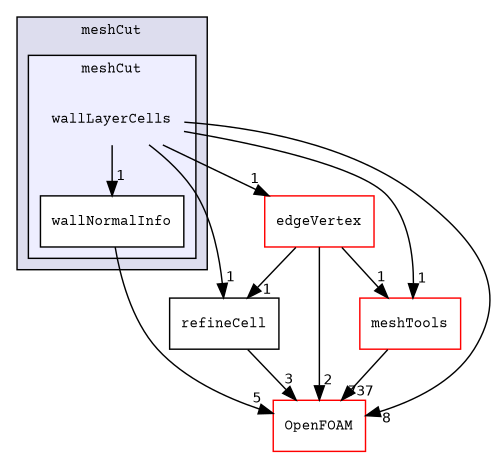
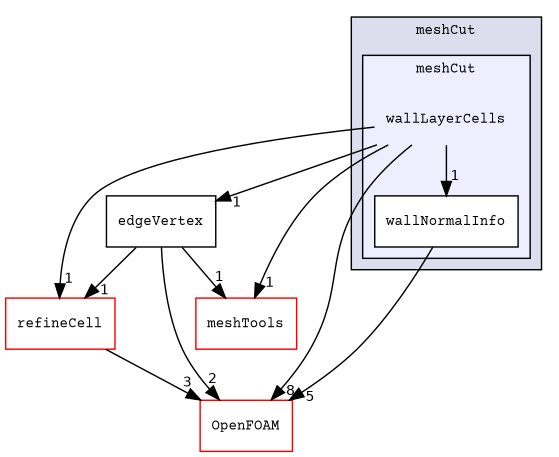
(319, 221) -> (161, 221)
(224, 324) -> (60, 324)
(370, 370) -> none
